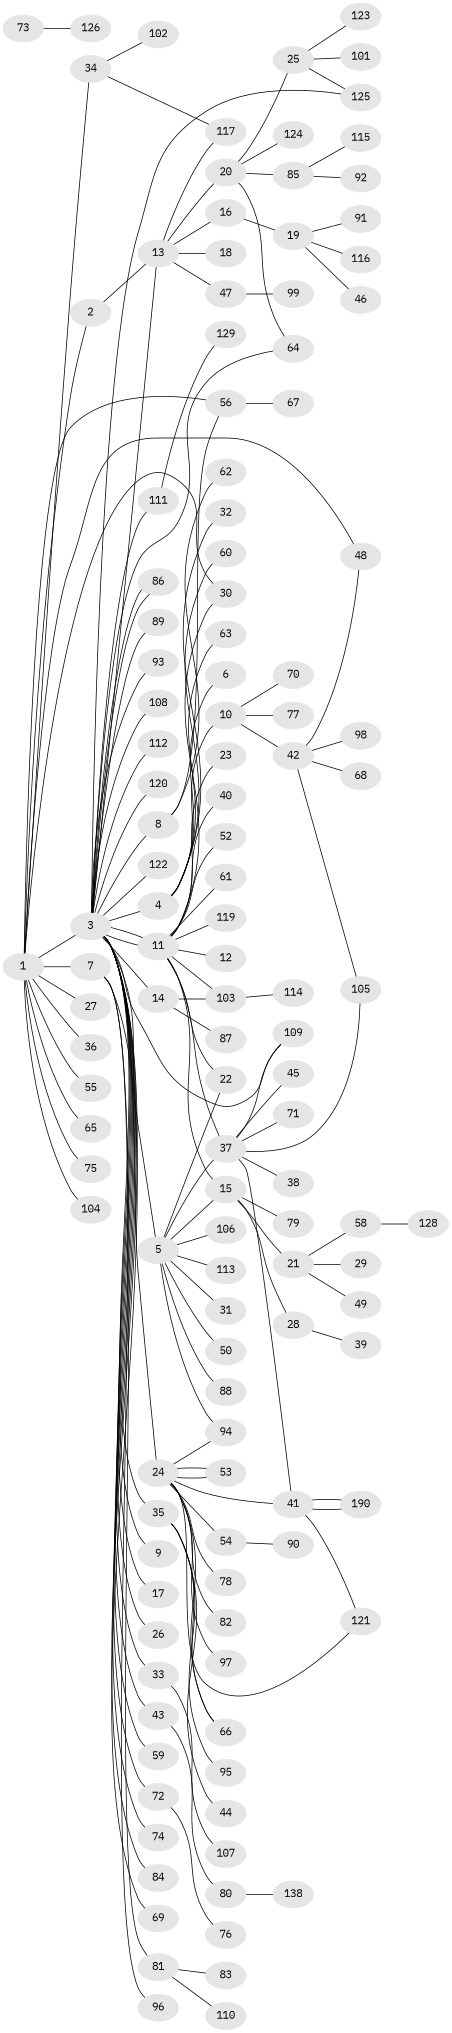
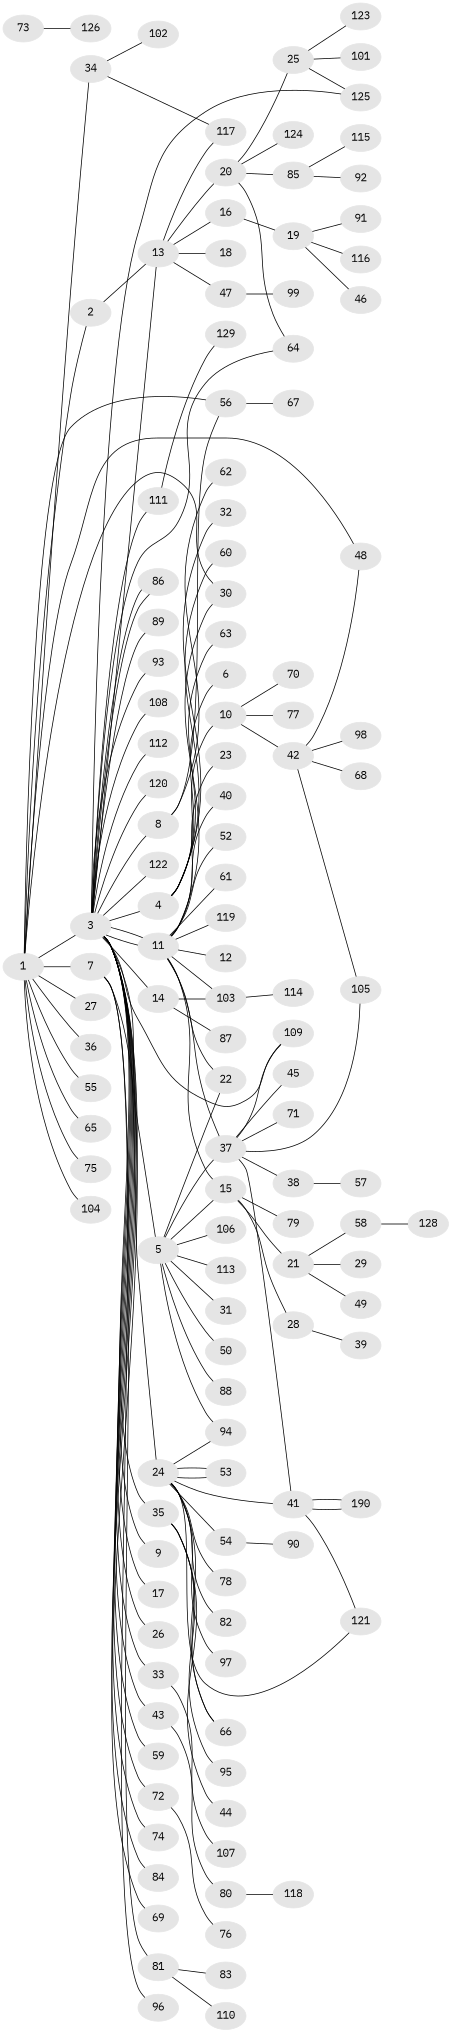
none -> (361, 1184)
(293, 1894) -> (293, 1894)
